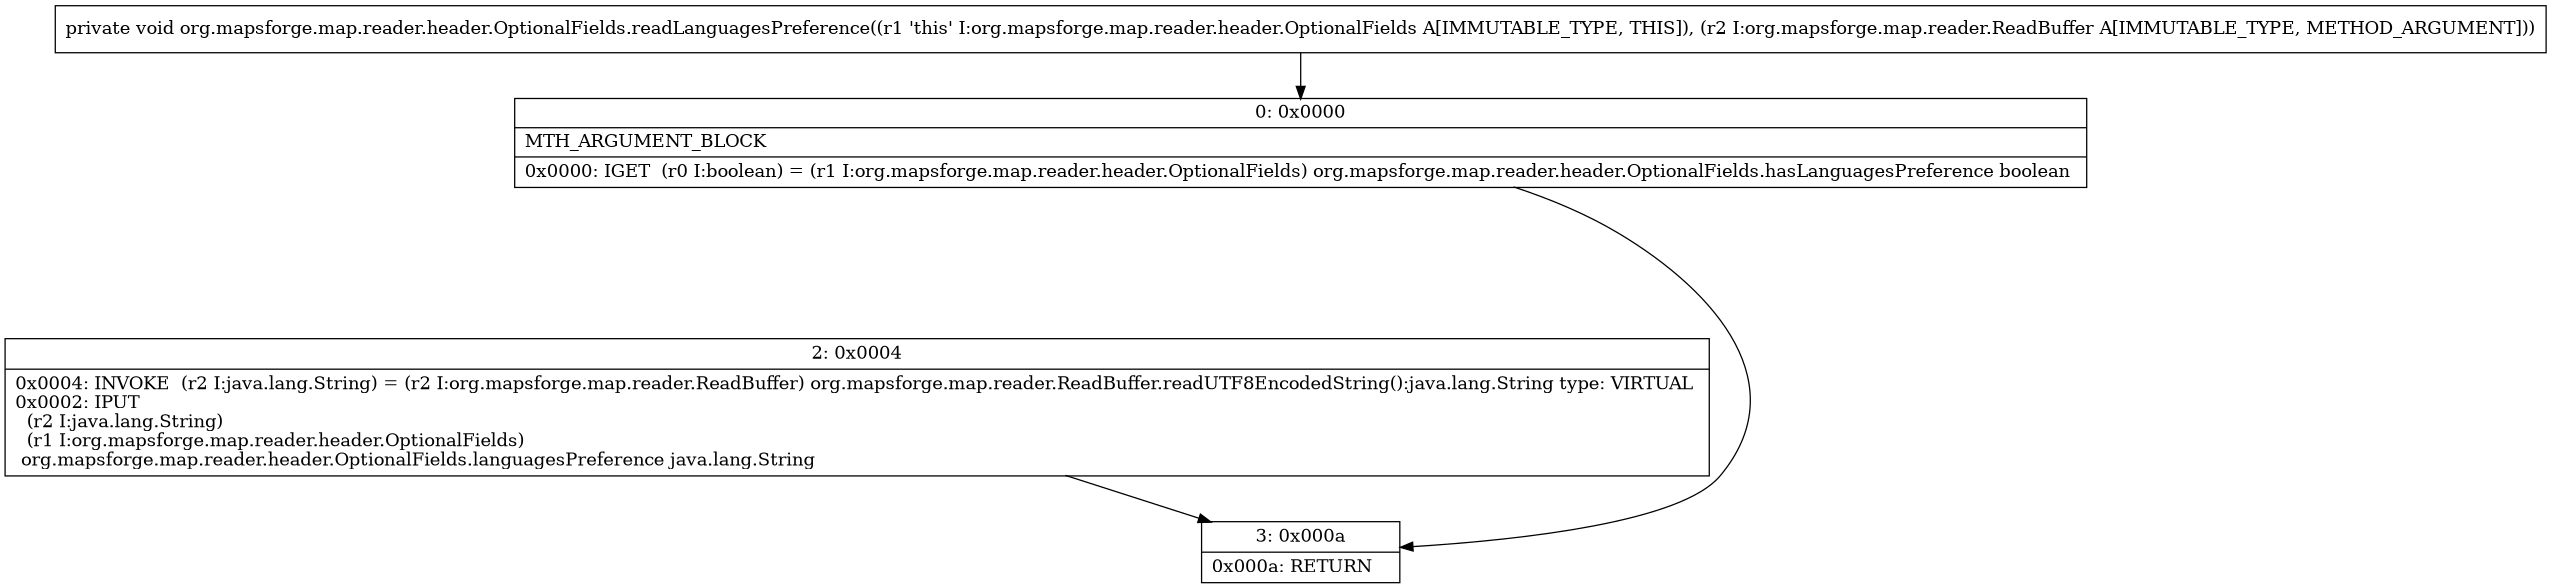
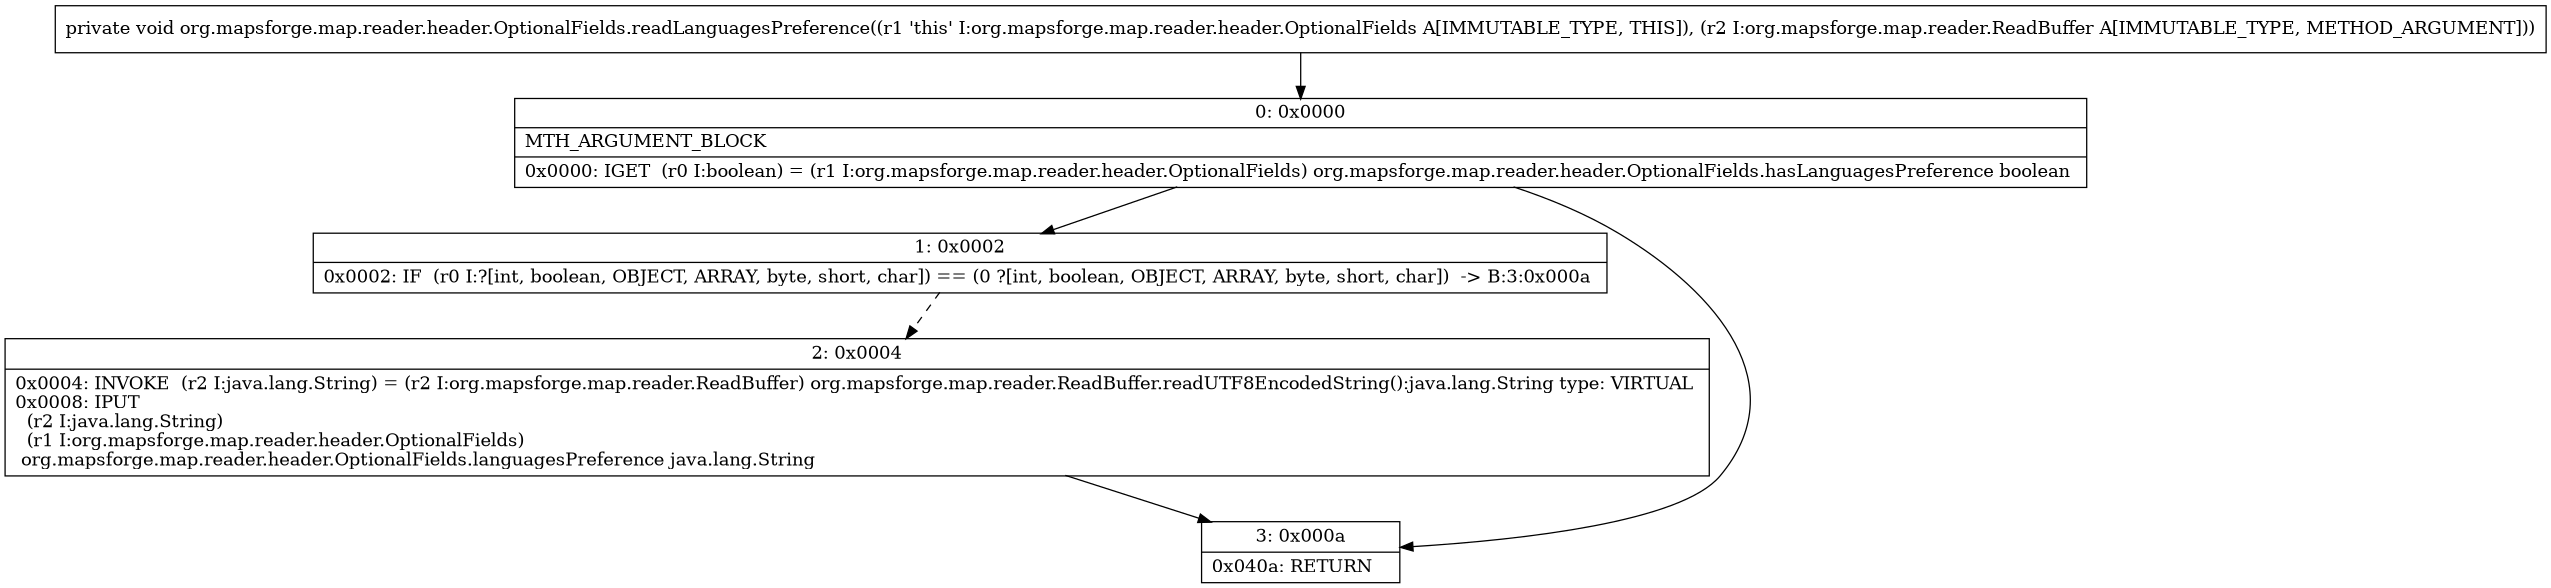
none -> (960, 263)
(83, 403) -> (83, 403)
(1301, 567) -> (1301, 567)
